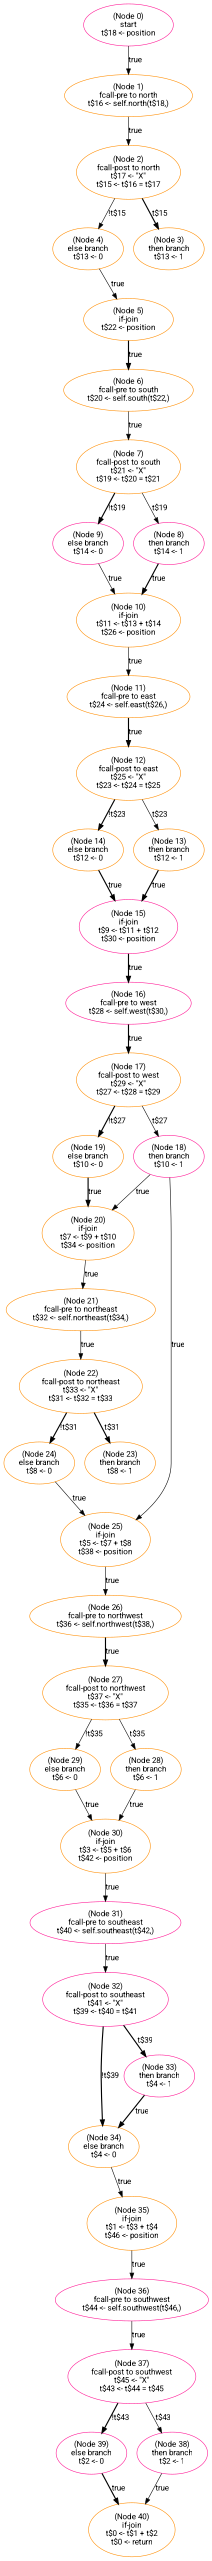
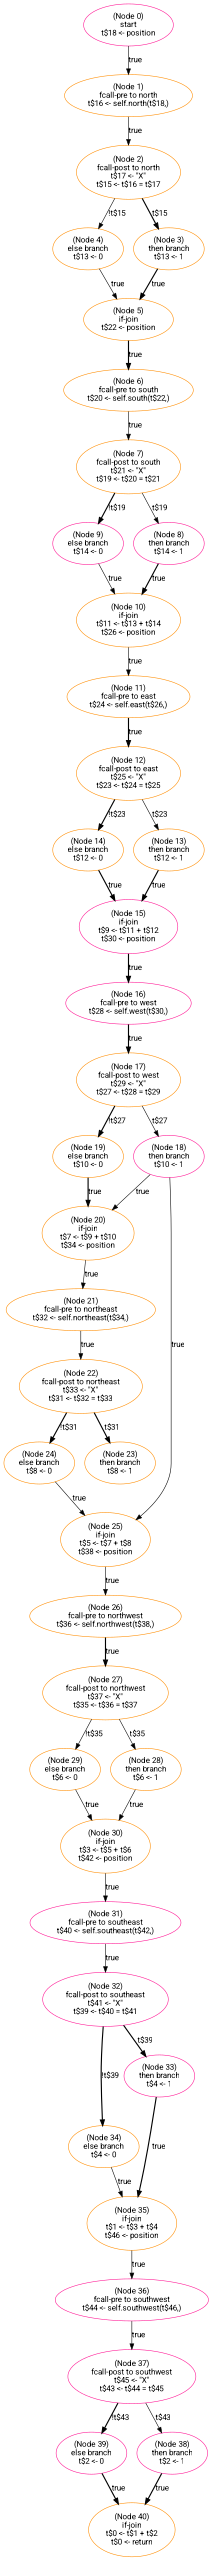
none -> (150, 281)
(133, 2109) -> (149, 2144)
(155, 2486) -> (155, 2486)
